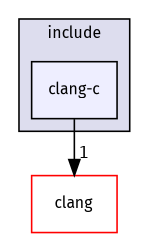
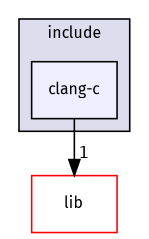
(74, 204) -> (74, 204)
